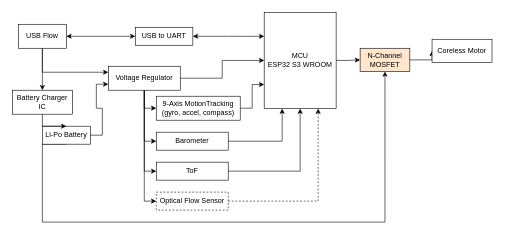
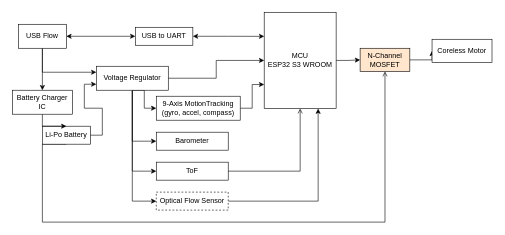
(385, 77) -> (385, 76)
(144, 78) -> (132, 78)
(282, 114) -> none
(300, 114) -> (300, 113)
(316, 201) -> (316, 201)
